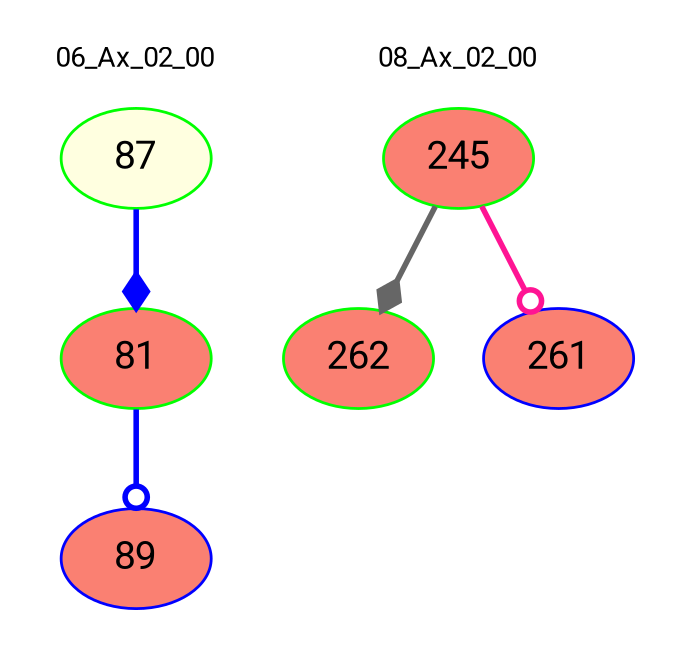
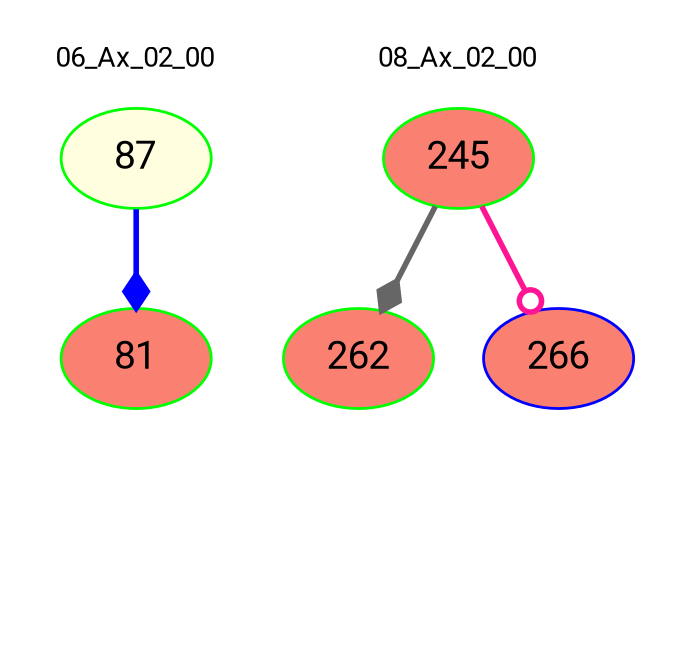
(559, 359) -> (559, 359)
(136, 559) -> none
